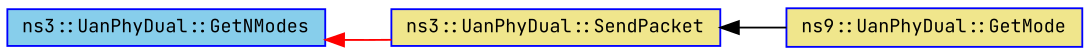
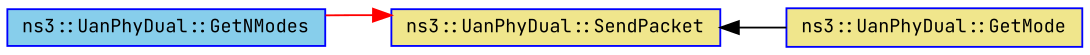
(934, 28) -> (934, 28)
(368, 40) -> (349, 15)
